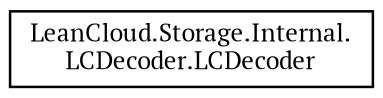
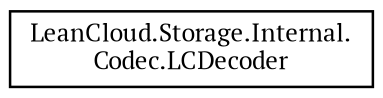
(191, 49) -> (191, 49)
